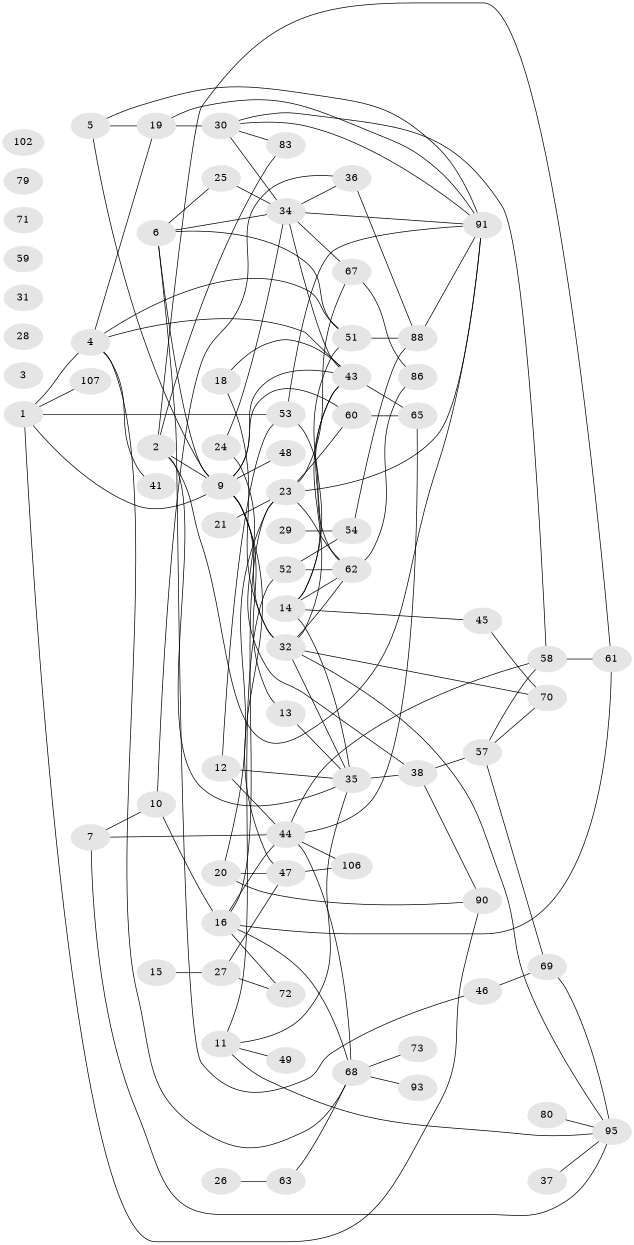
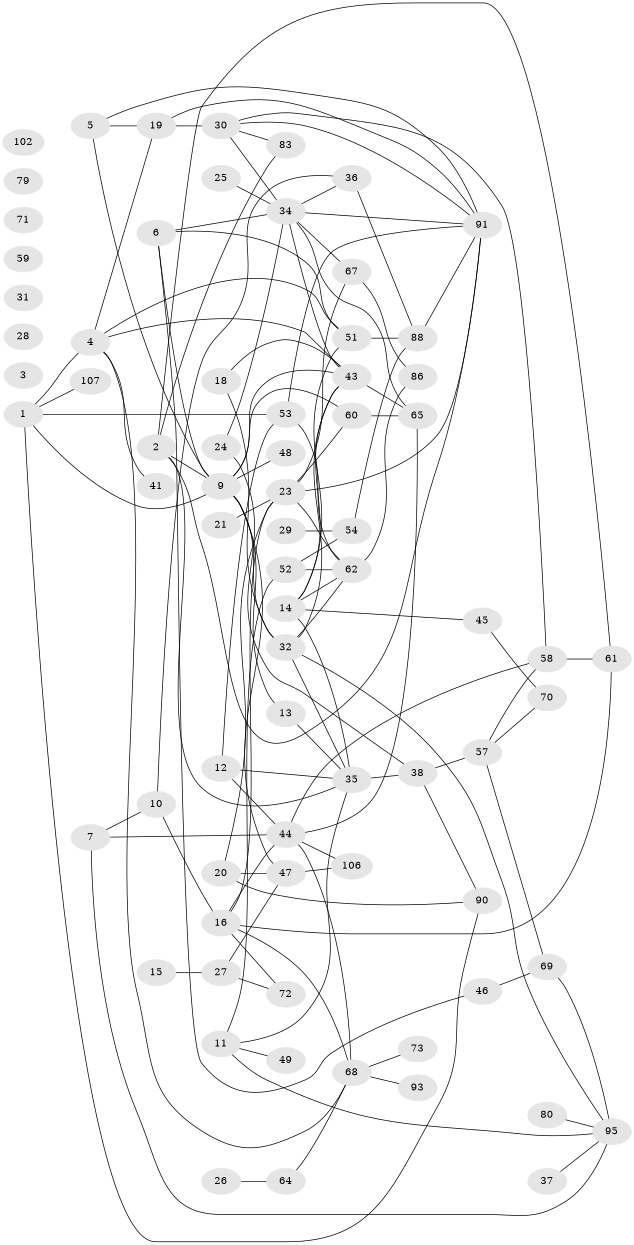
(190, 205) -> none
none -> (360, 308)
(416, 673) -> none
(286, 1181) -> (286, 1181)
